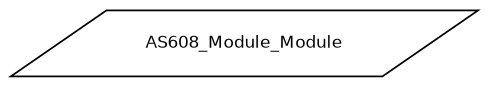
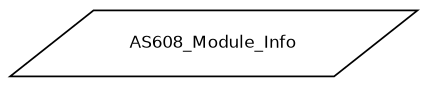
(244, 43) -> (214, 43)
